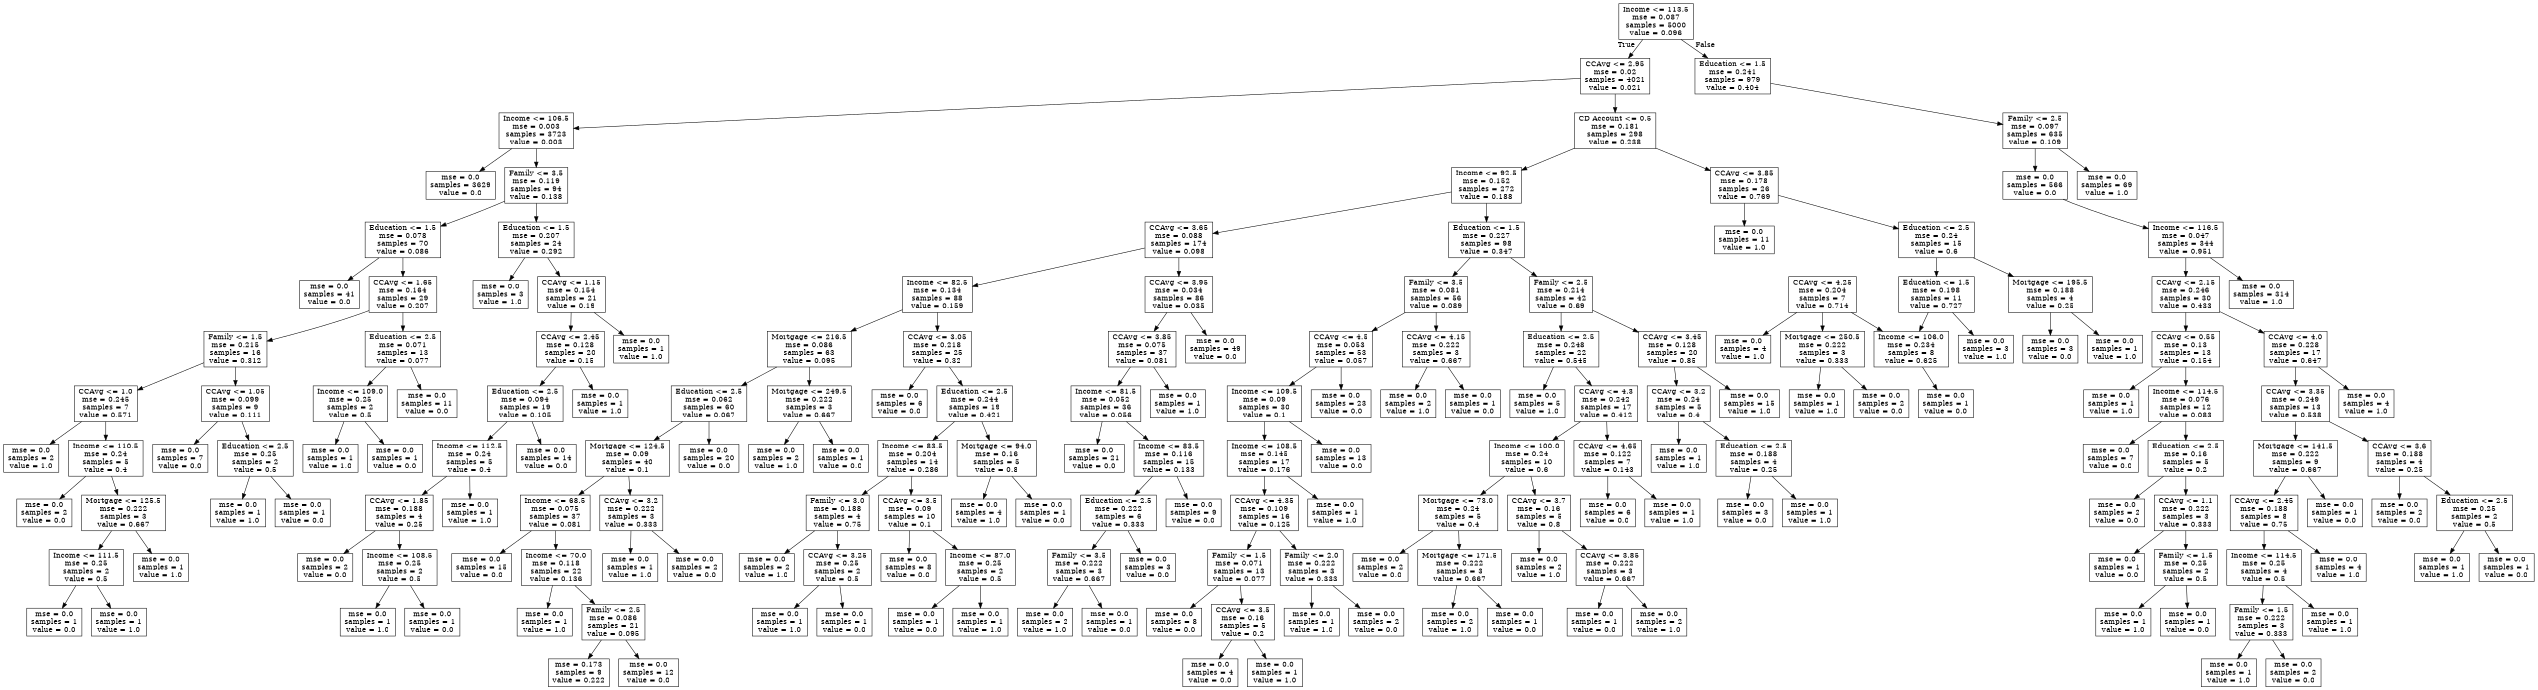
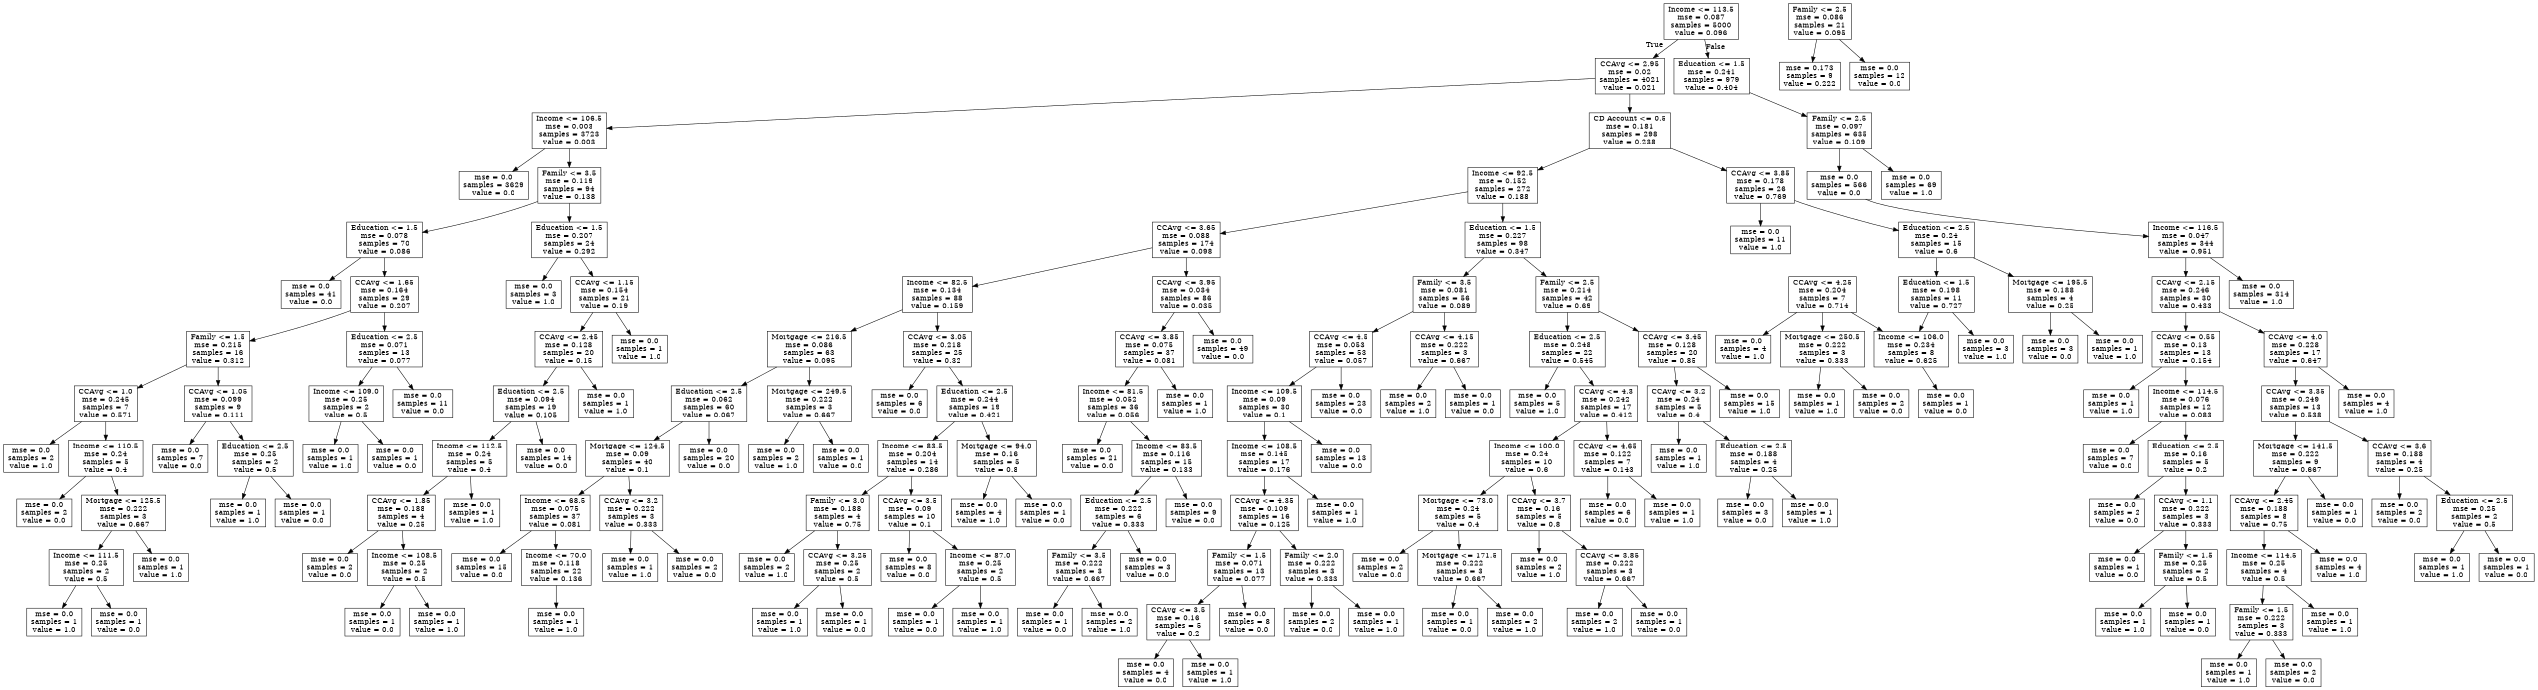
(583, 593) -> none
